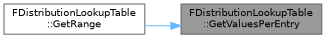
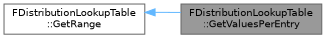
(158, 26) -> (168, 12)
